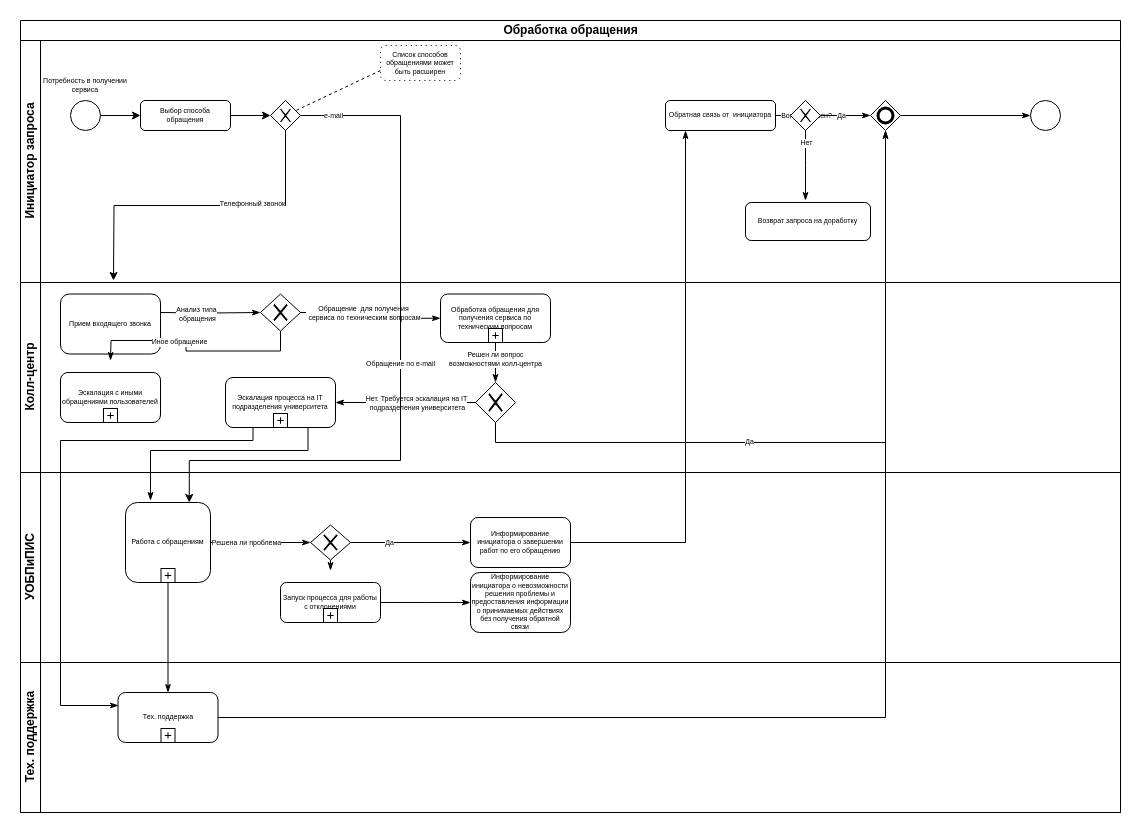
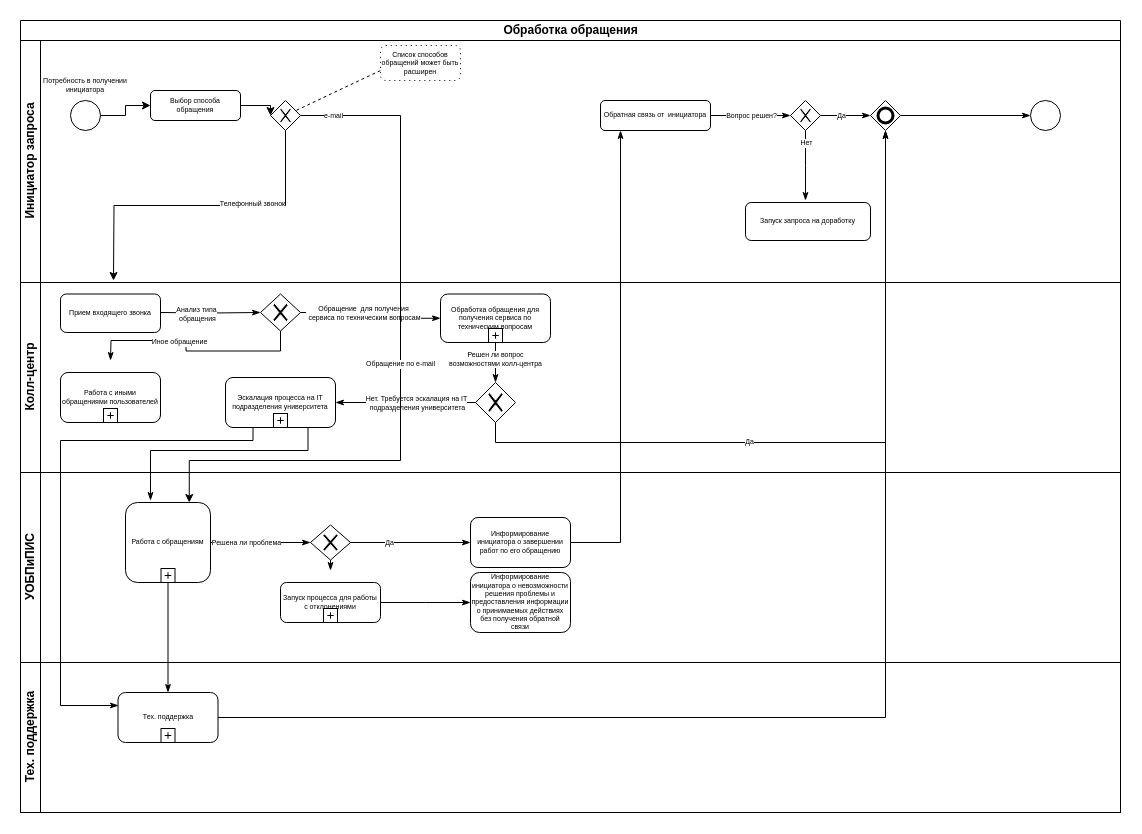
(421, 64) -> (421, 64)
(86, 86) -> (86, 86)
(186, 116) -> (196, 106)
(721, 116) -> (656, 116)
(808, 222) -> (808, 222)
(111, 324) -> (111, 313)
(111, 398) -> (111, 398)
